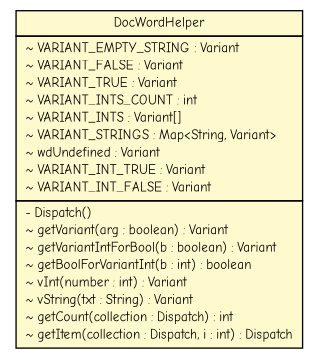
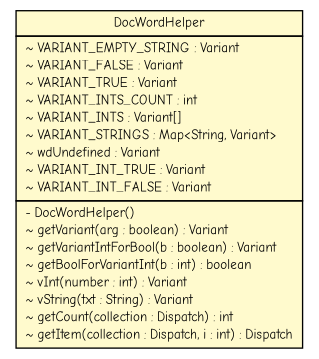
(59, 213) -> (80, 213)
